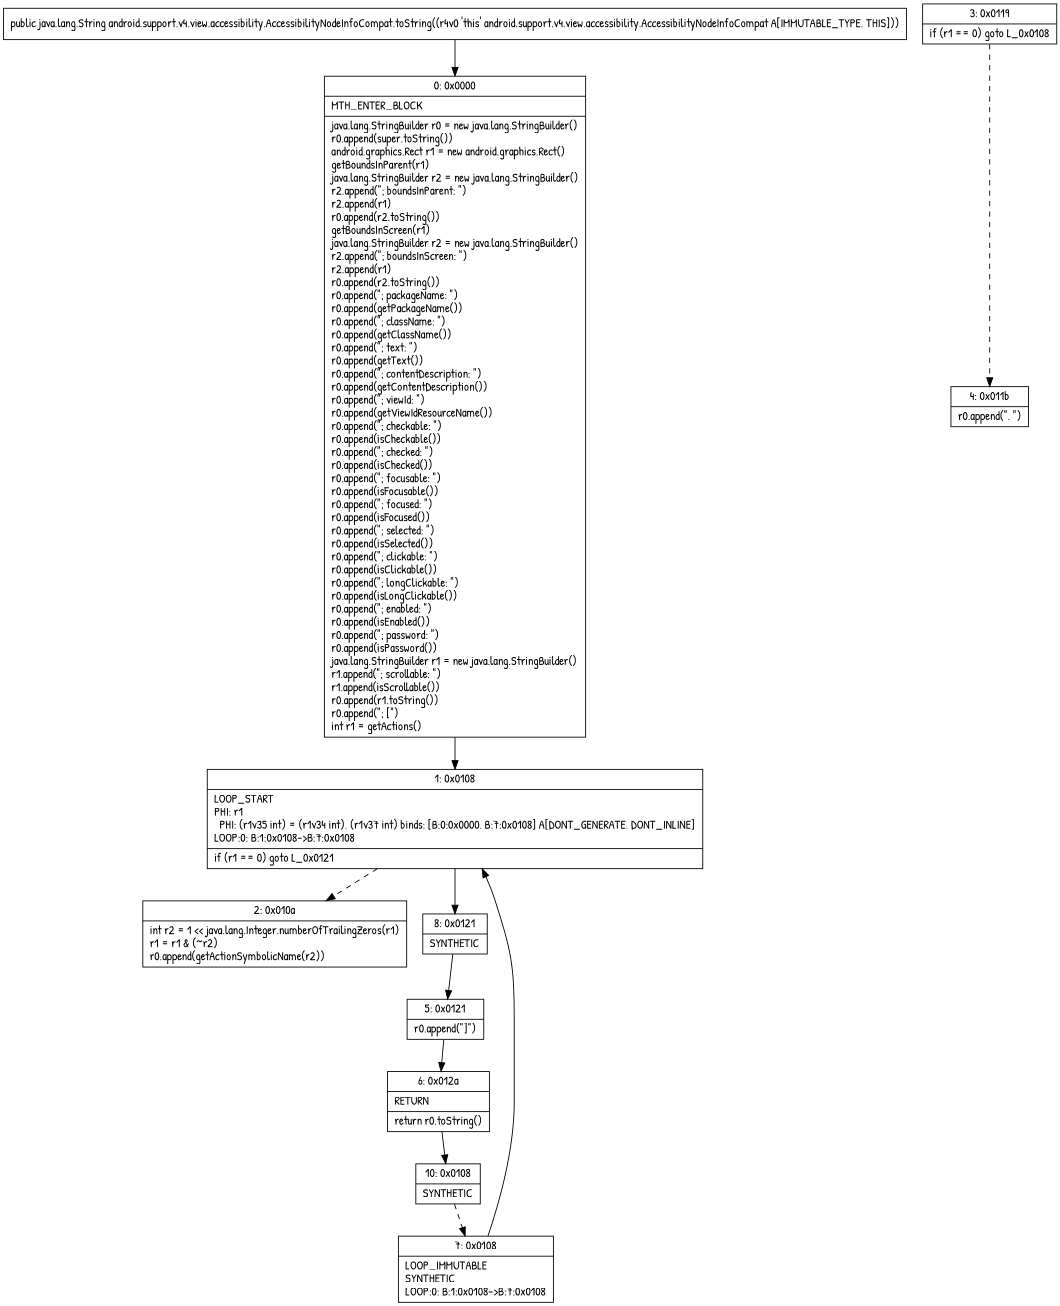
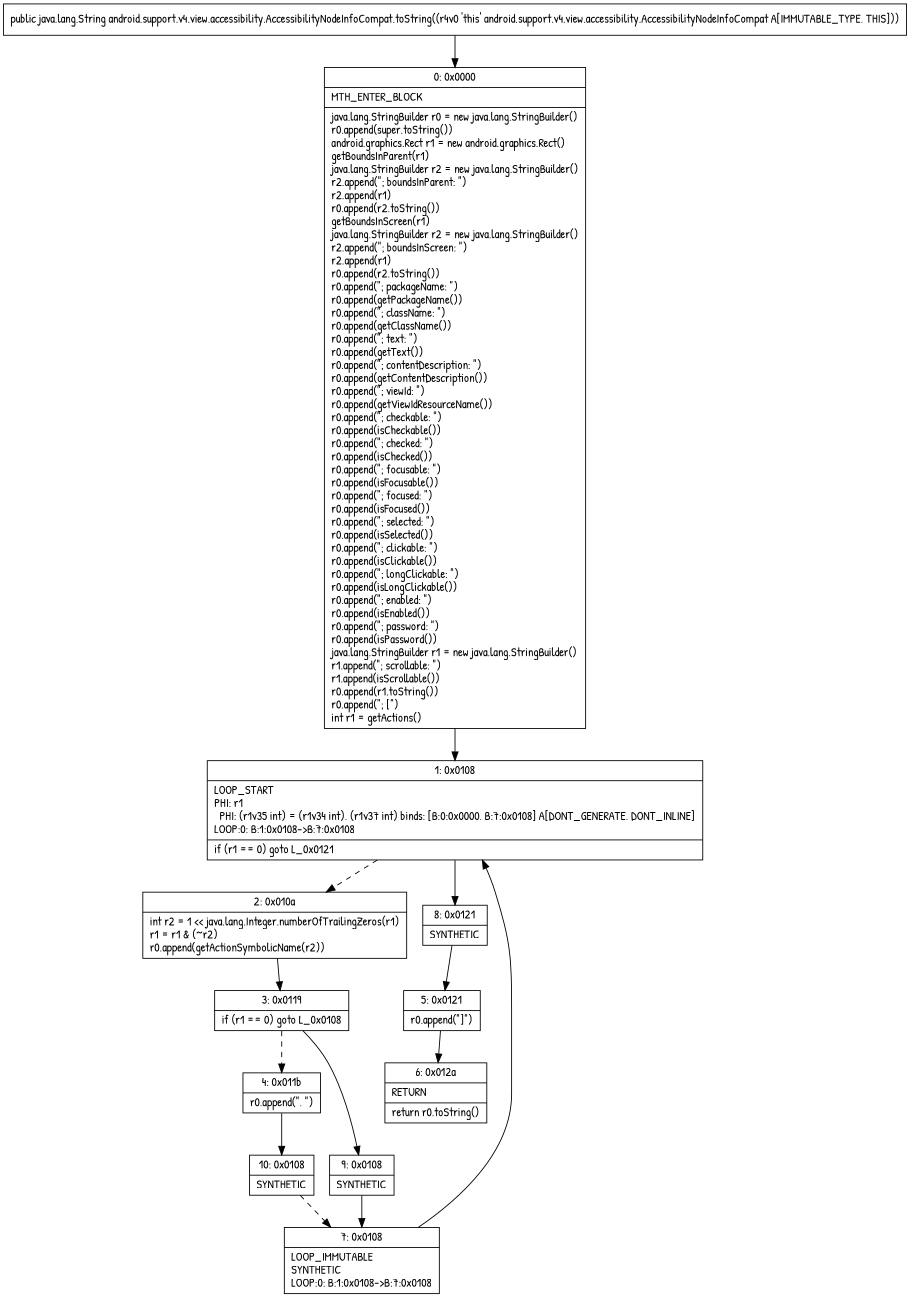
none -> (278, 970)
(443, 1143) -> (282, 1130)
none -> (362, 1175)
